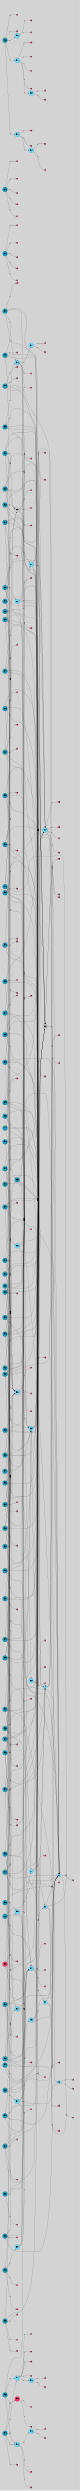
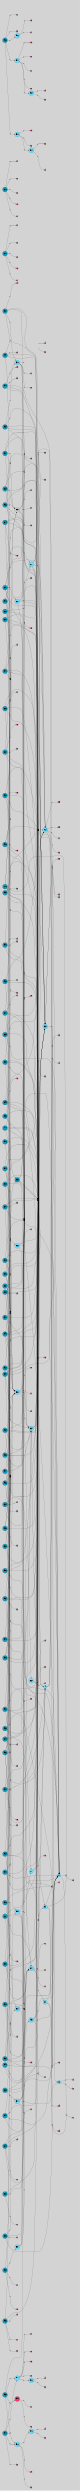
(31, 345) -> none
(45, 1027) -> (45, 1027)
(5, 1964) -> (5, 1964)
